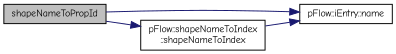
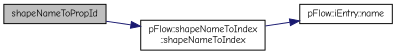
(198, 10) -> none
